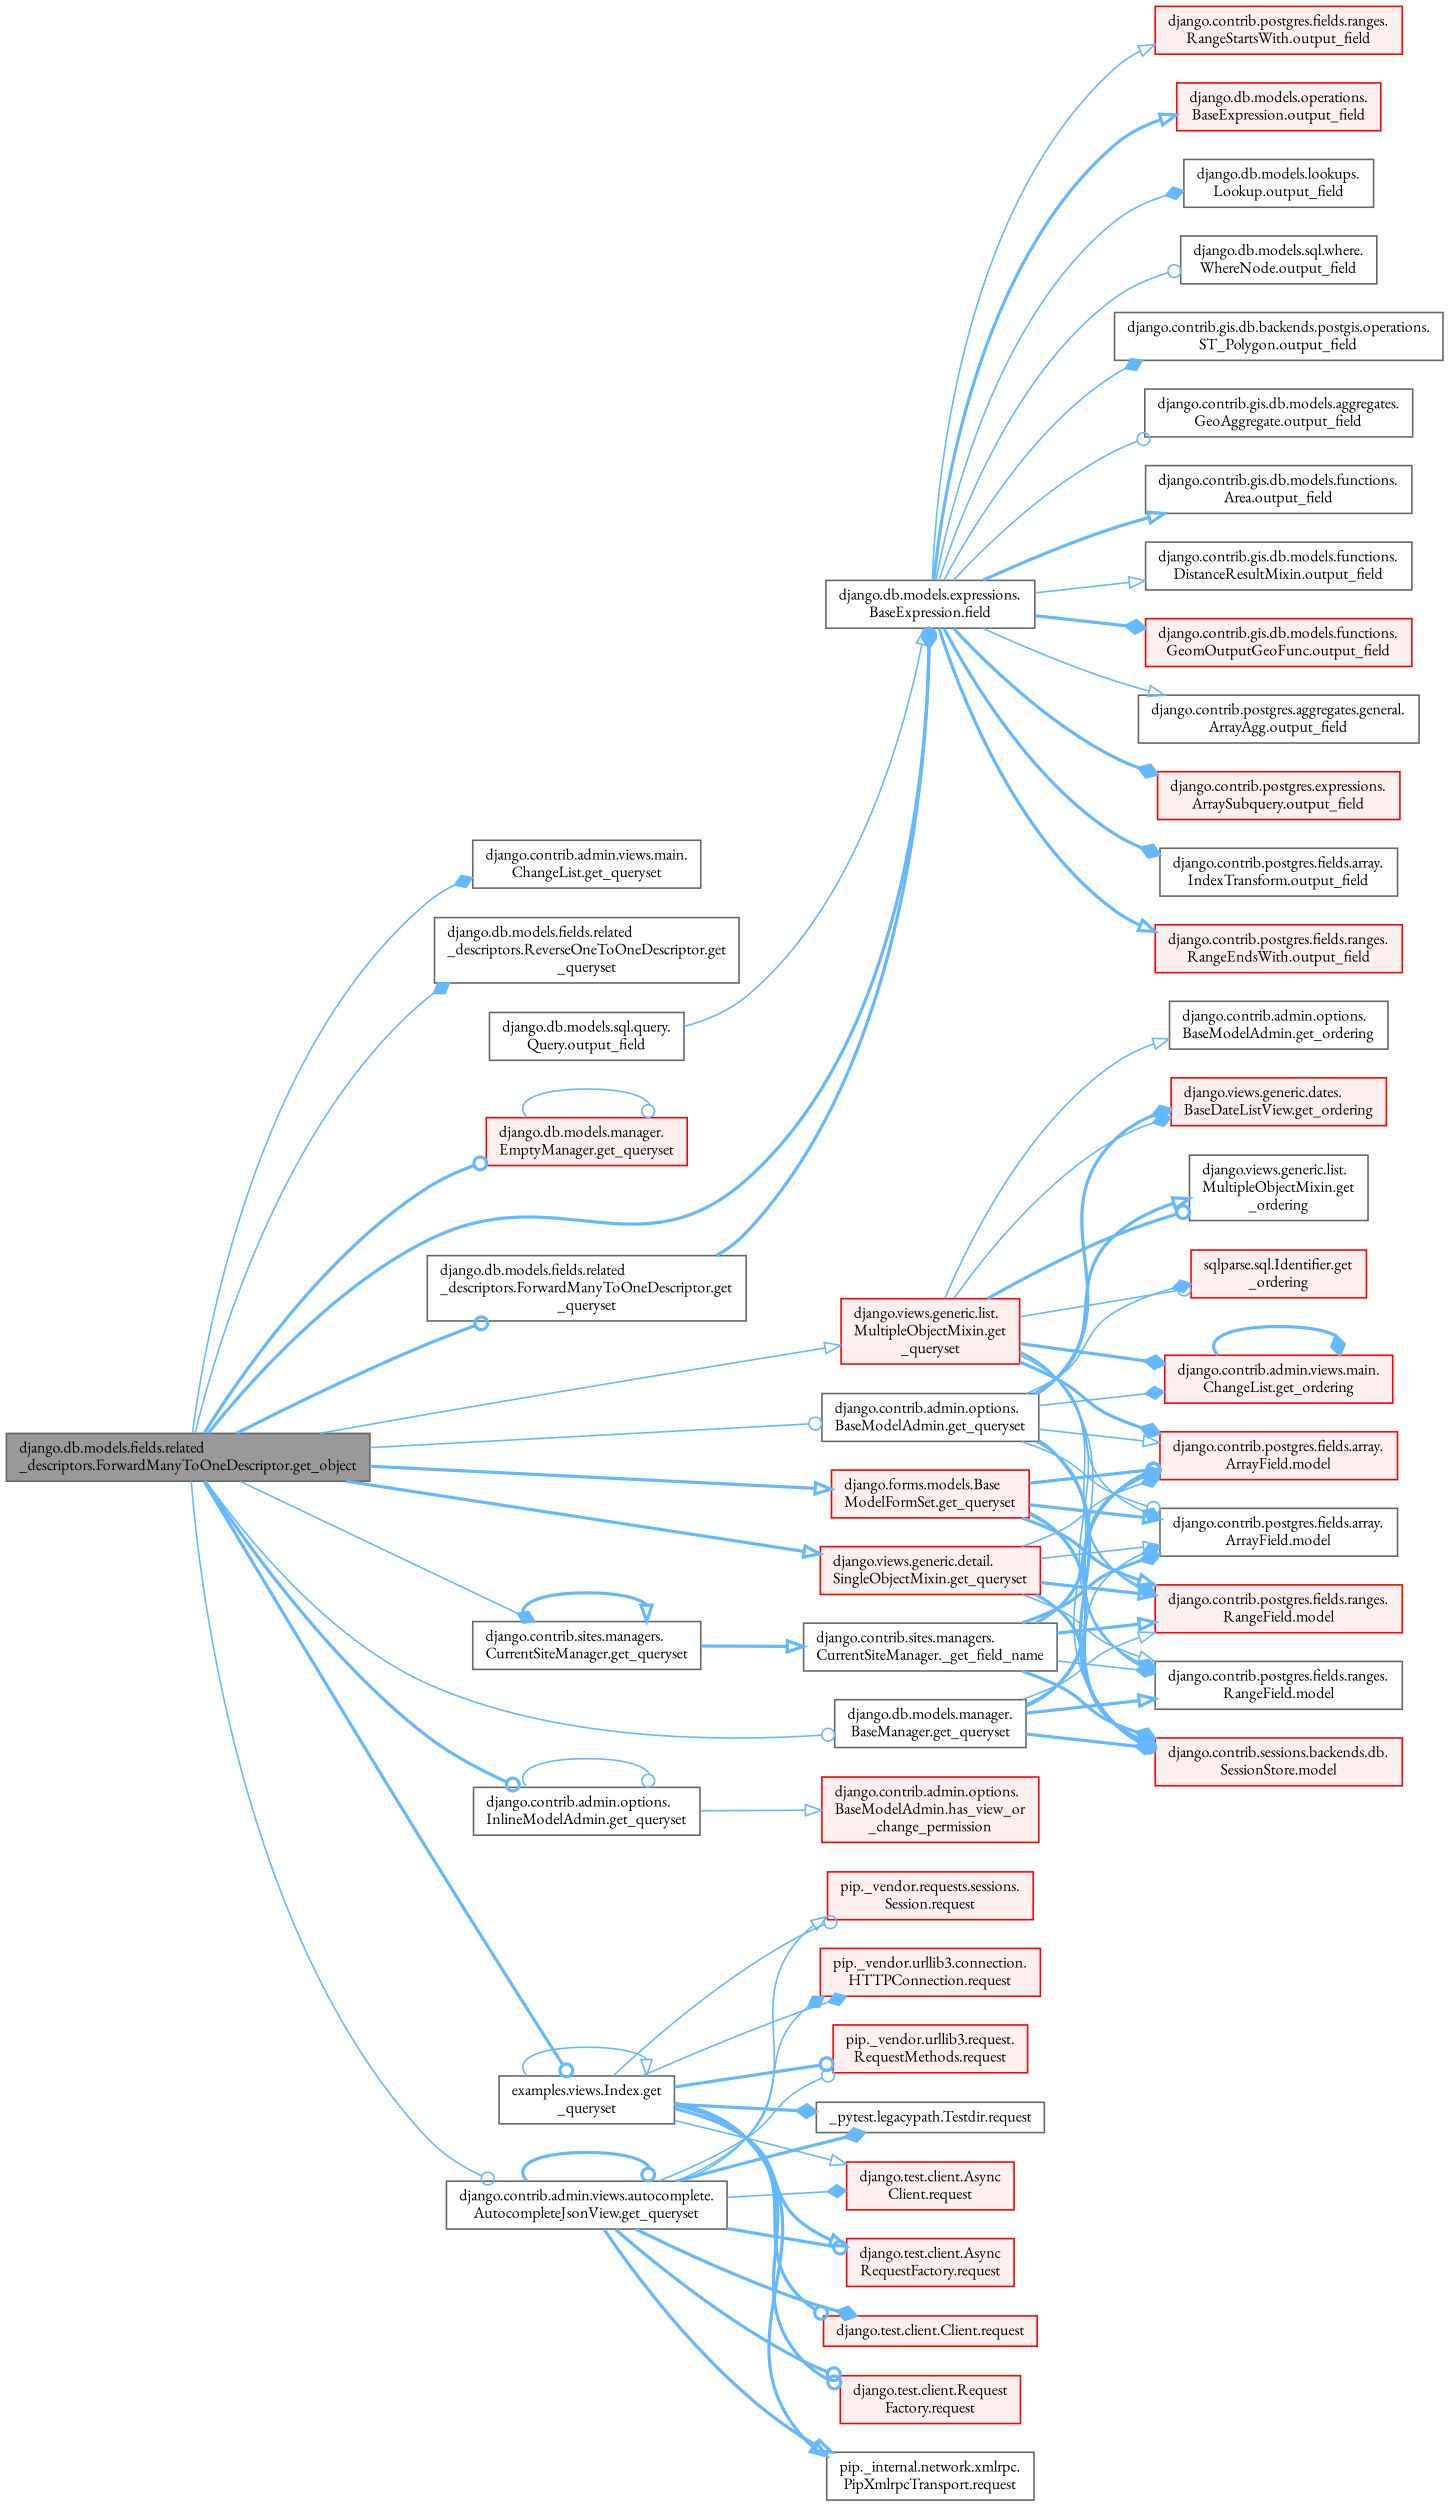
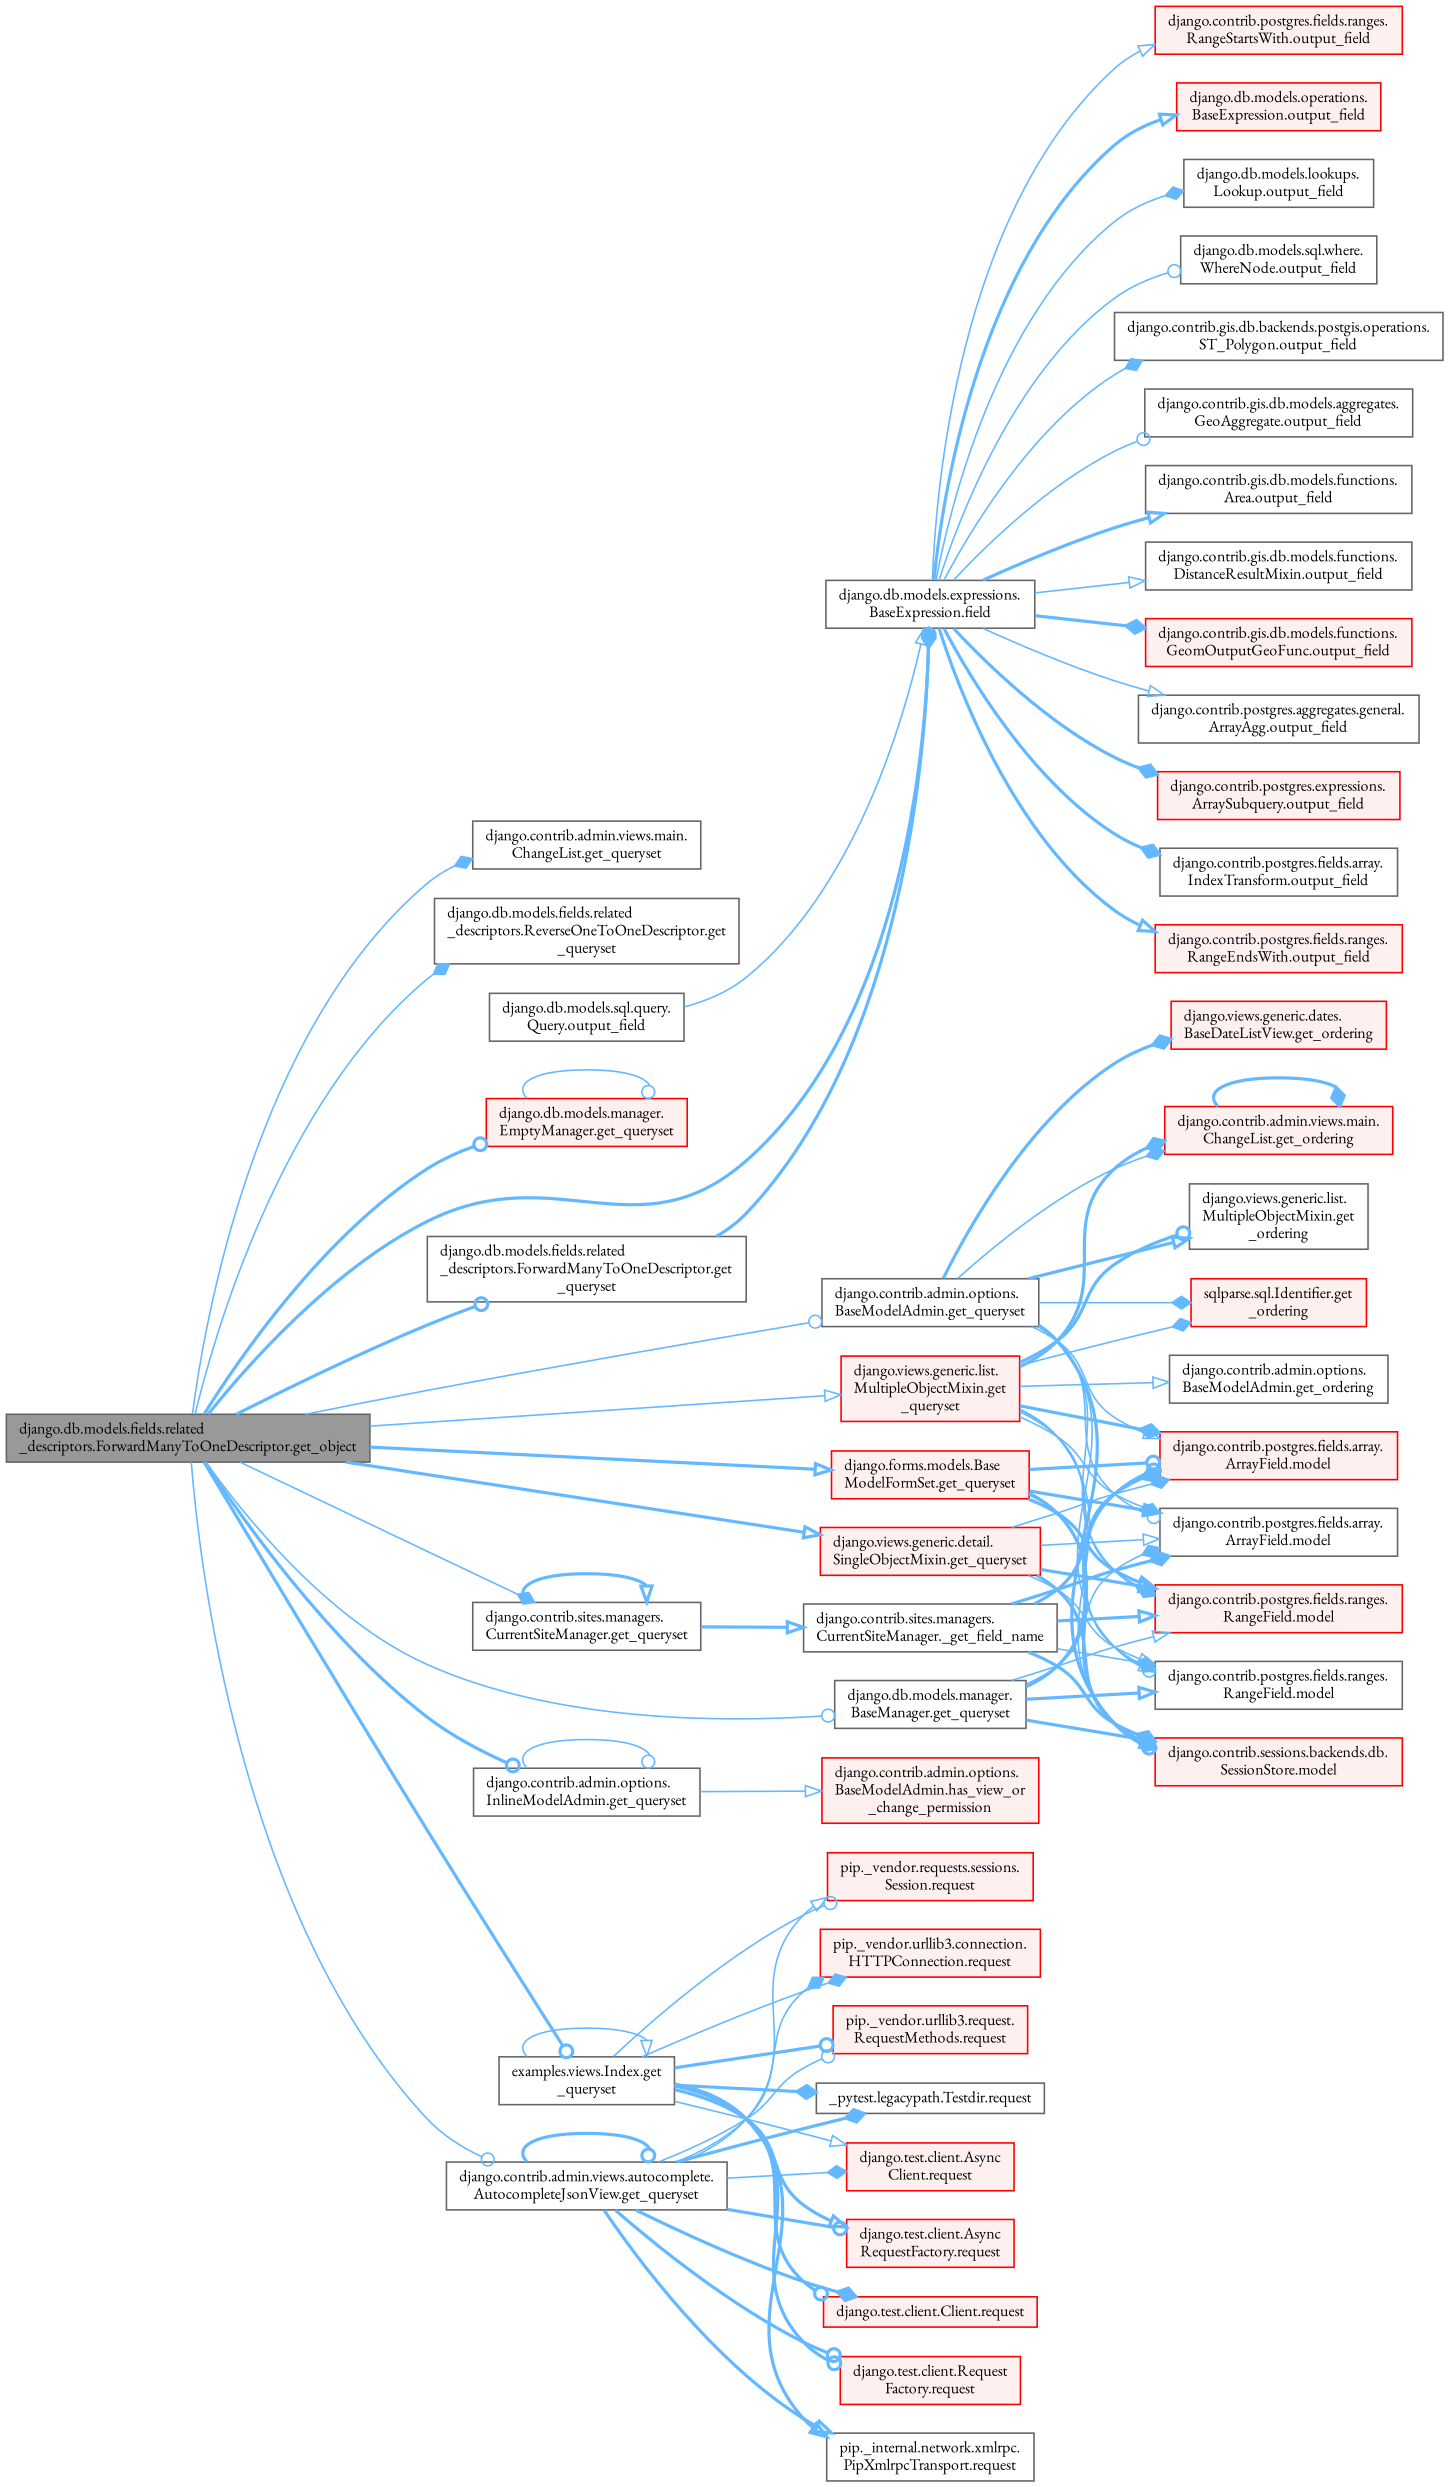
(1041, 1196) -> none
(1099, 1304) -> (1096, 1346)
